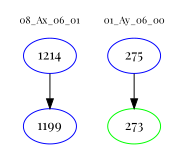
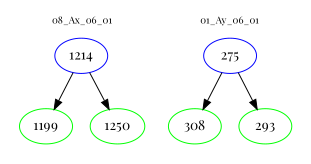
(135, 21) -> (230, 21)
(50, 126) -> (46, 126)
none -> (118, 126)
(134, 126) -> (265, 126)
none -> (195, 126)
